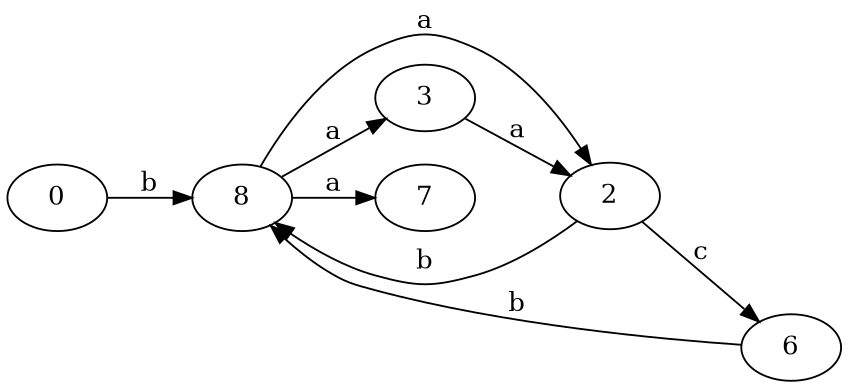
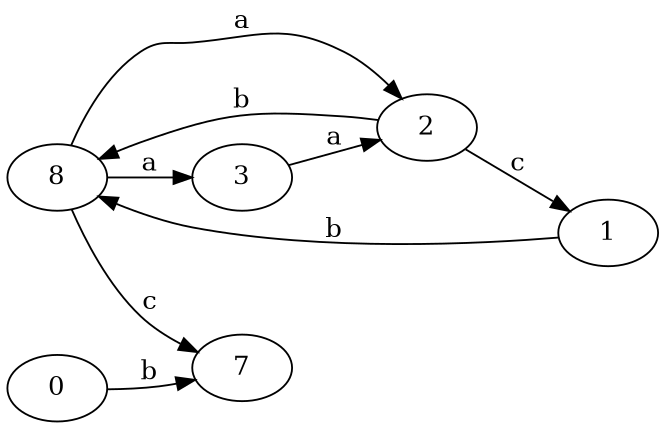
(334, 184) -> (150, 302)
(140, 198) -> (142, 388)
(791, 348) -> (608, 233)
